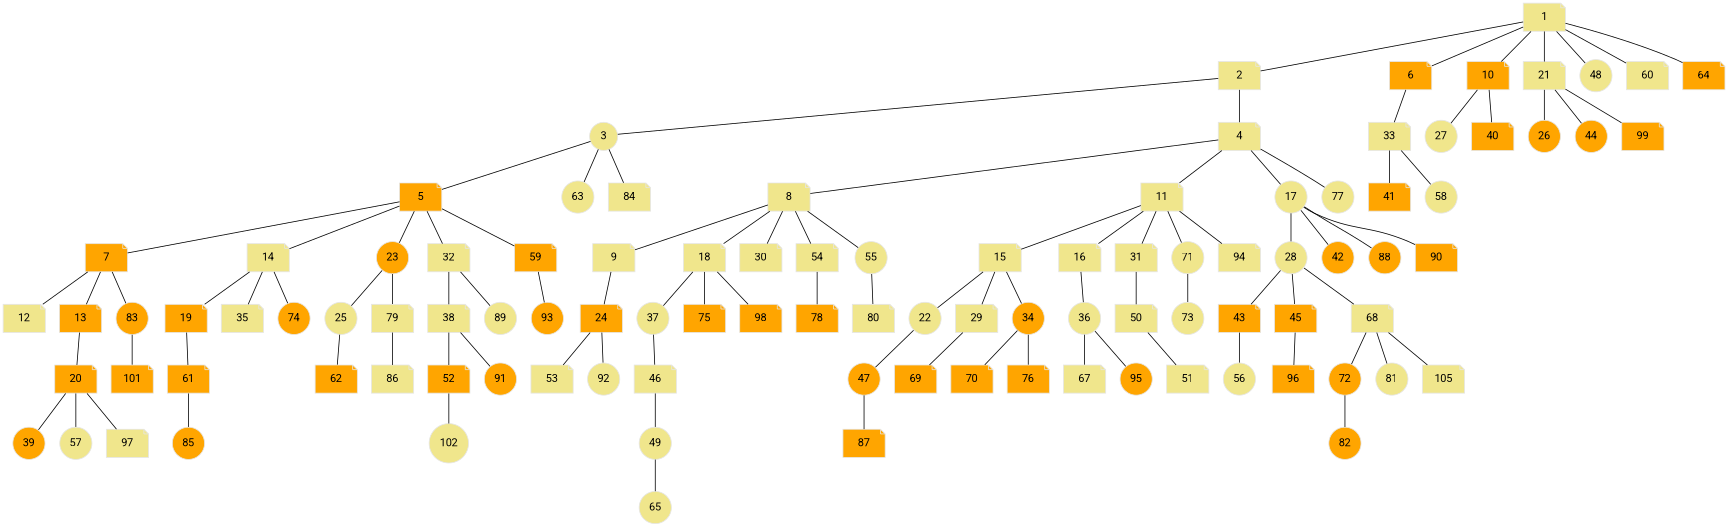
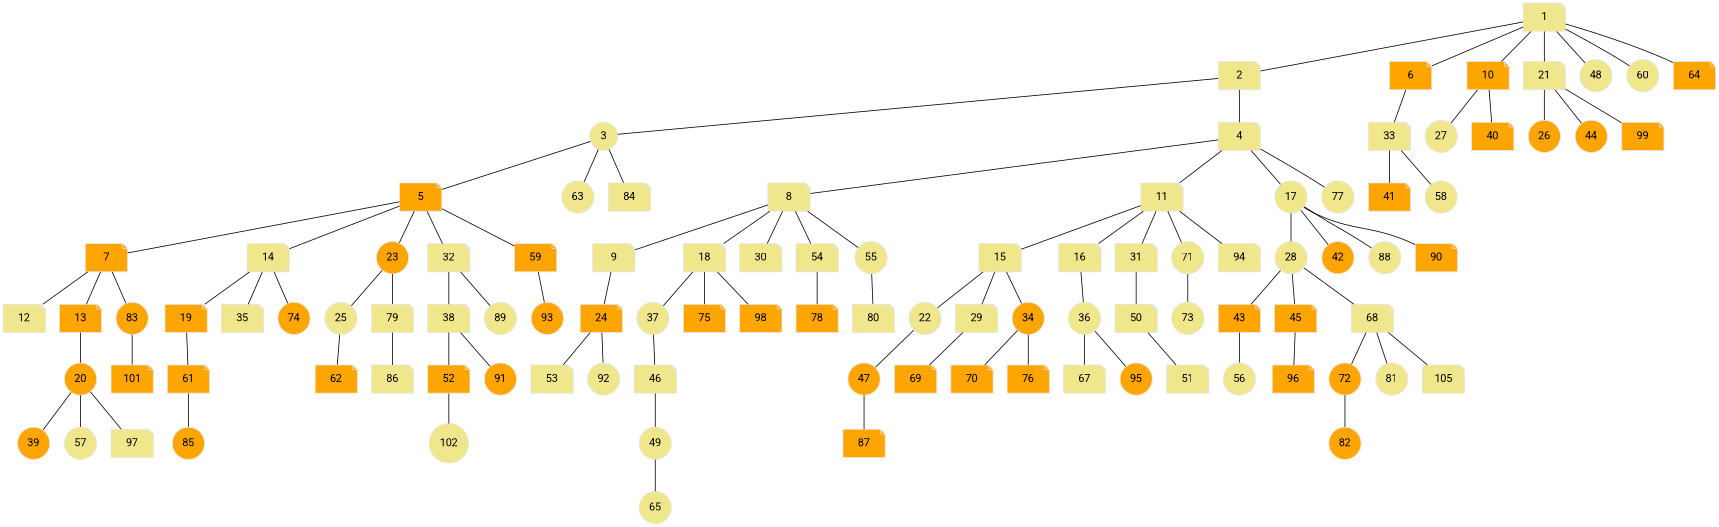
(1648, 76) -> (1643, 76)
(1385, 258) -> (1385, 258)
(76, 379) -> (81, 379)
